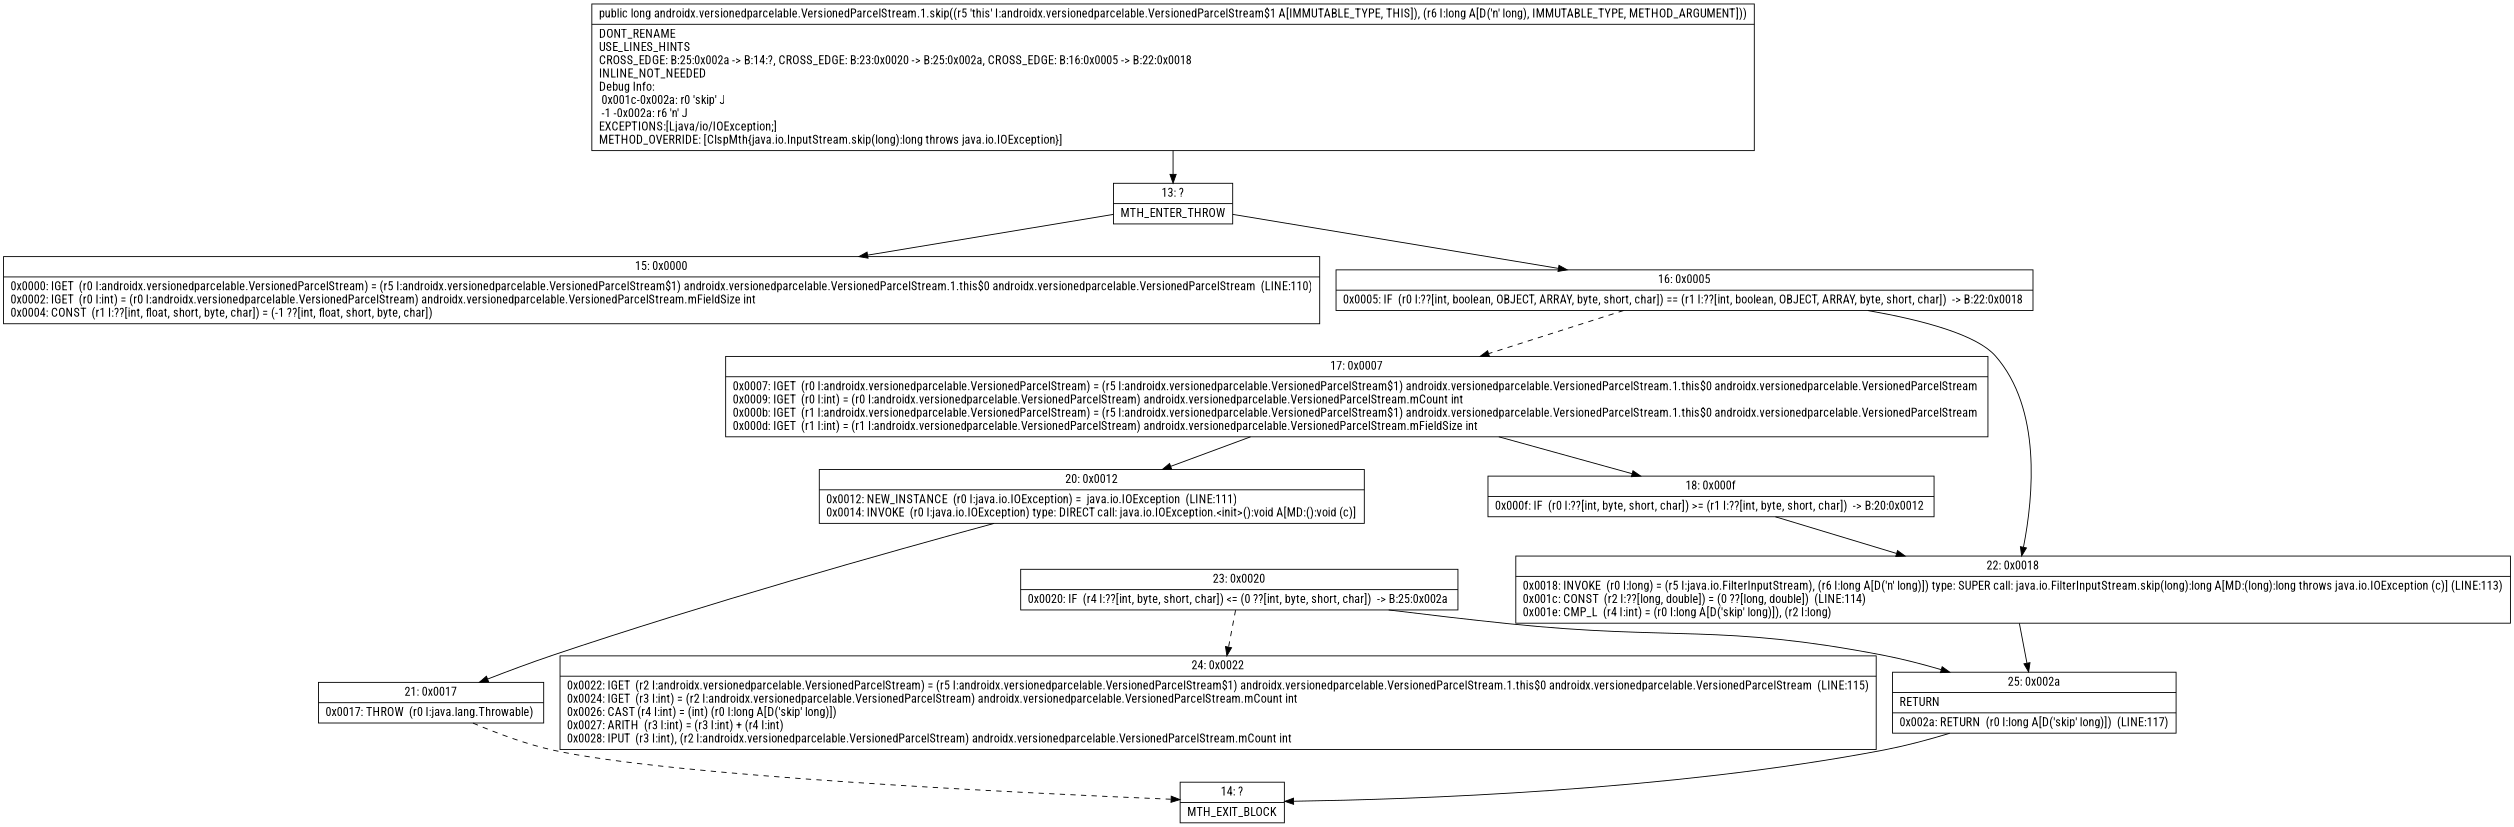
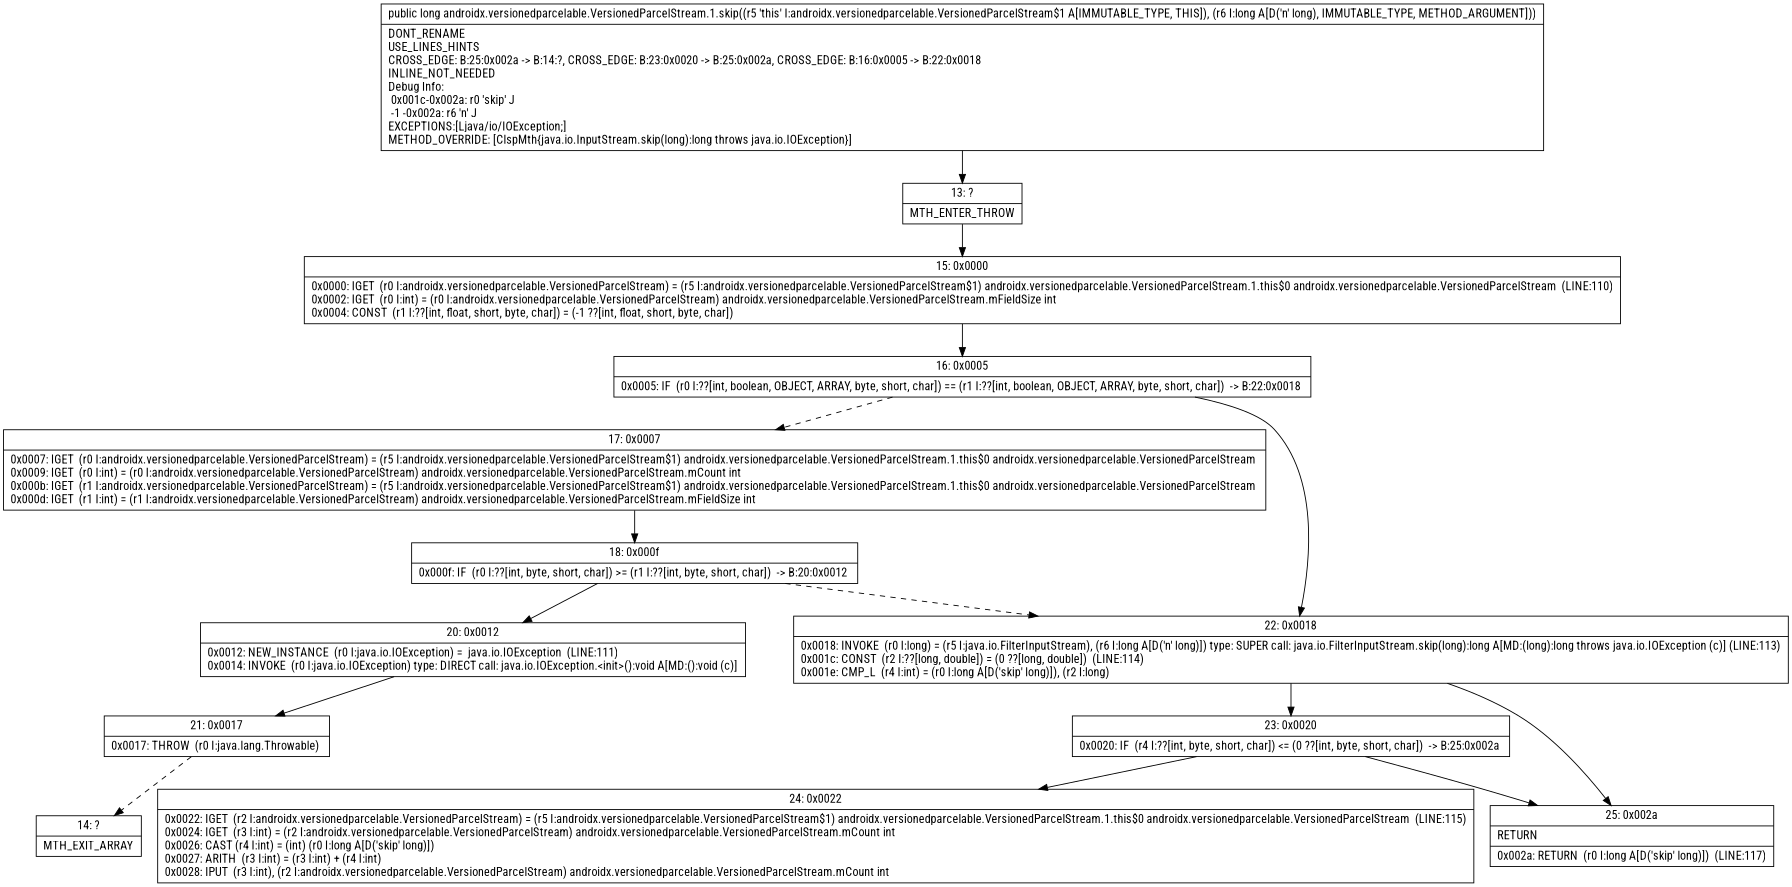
(1395, 241) -> (962, 336)
(1211, 452) -> (564, 601)
(1836, 535) -> (907, 599)
(1232, 628) -> (1122, 772)
none -> (1291, 695)
(1624, 785) -> none
(1232, 812) -> (89, 846)
